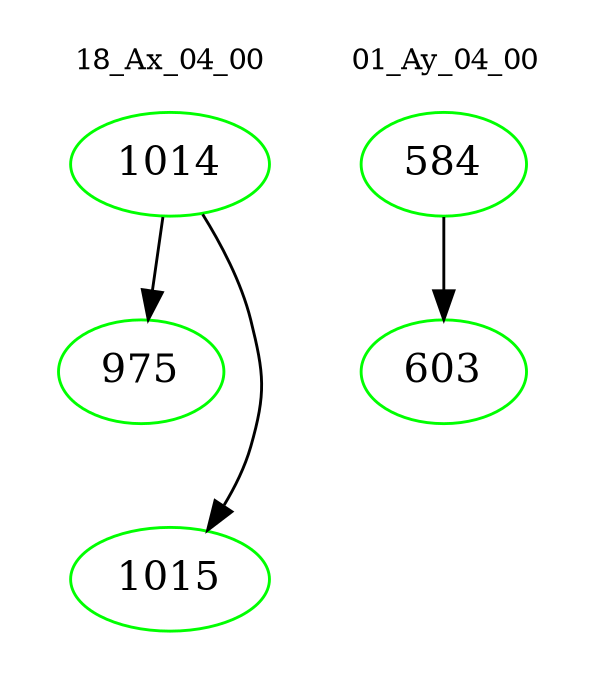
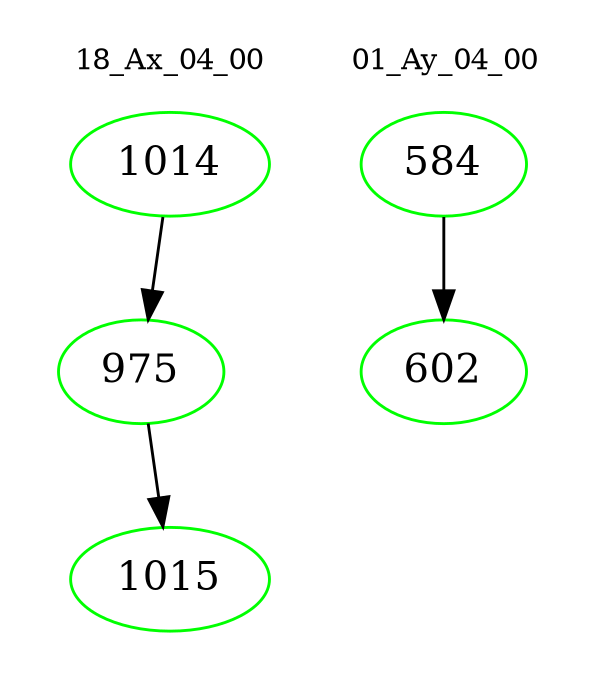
(259, 357) -> (153, 461)
(444, 372) -> (444, 372)
